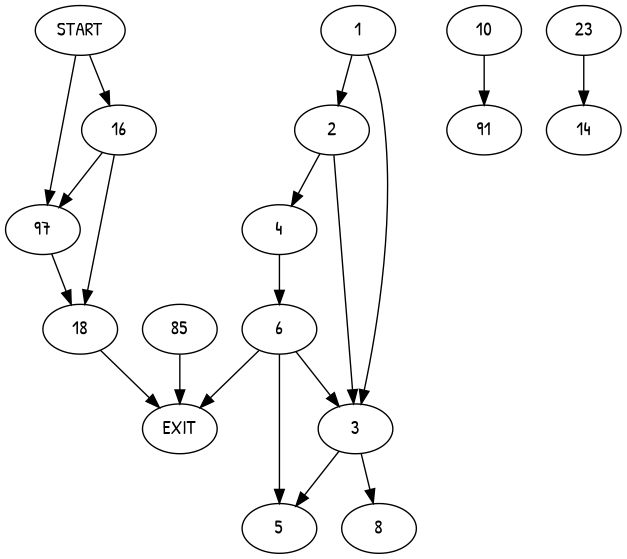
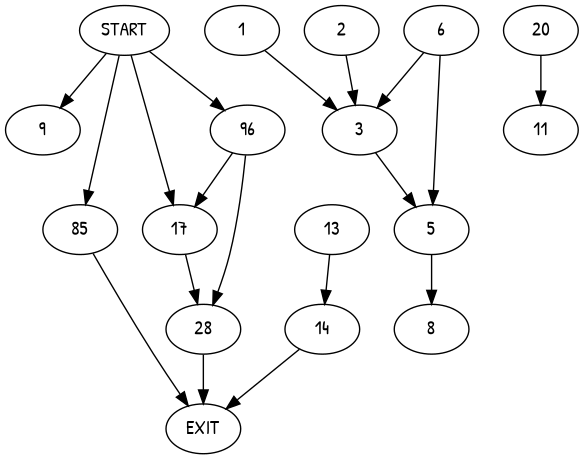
(484, 30) -> (541, 30)
(584, 30) -> (332, 230)
(347, 73) -> none
none -> (104, 123)
none -> (43, 130)
(119, 130) -> (248, 130)
(484, 130) -> (541, 130)
(43, 230) -> (180, 230)
(279, 230) -> none
(80, 329) -> (203, 329)
(235, 374) -> (268, 375)
(366, 472) -> (432, 273)
